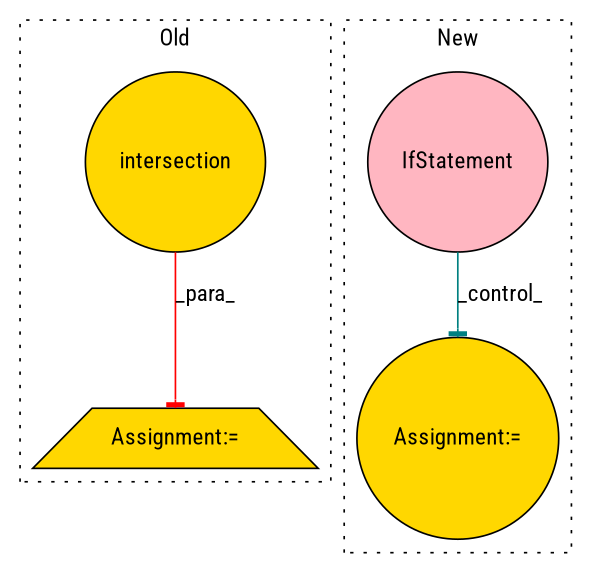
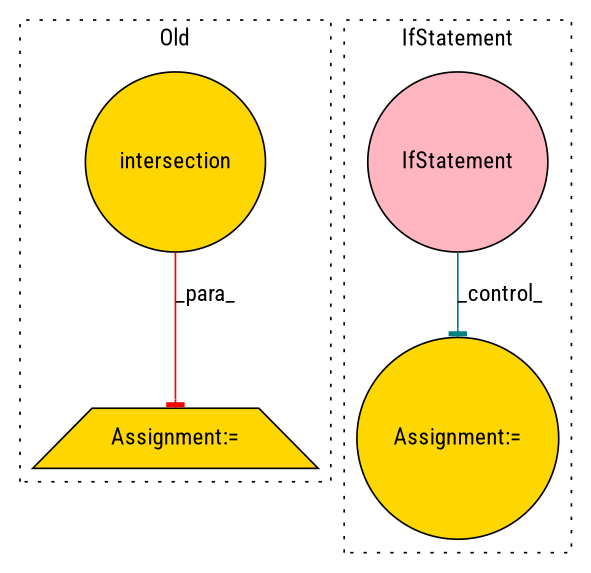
(458, 39) -> (458, 39)
